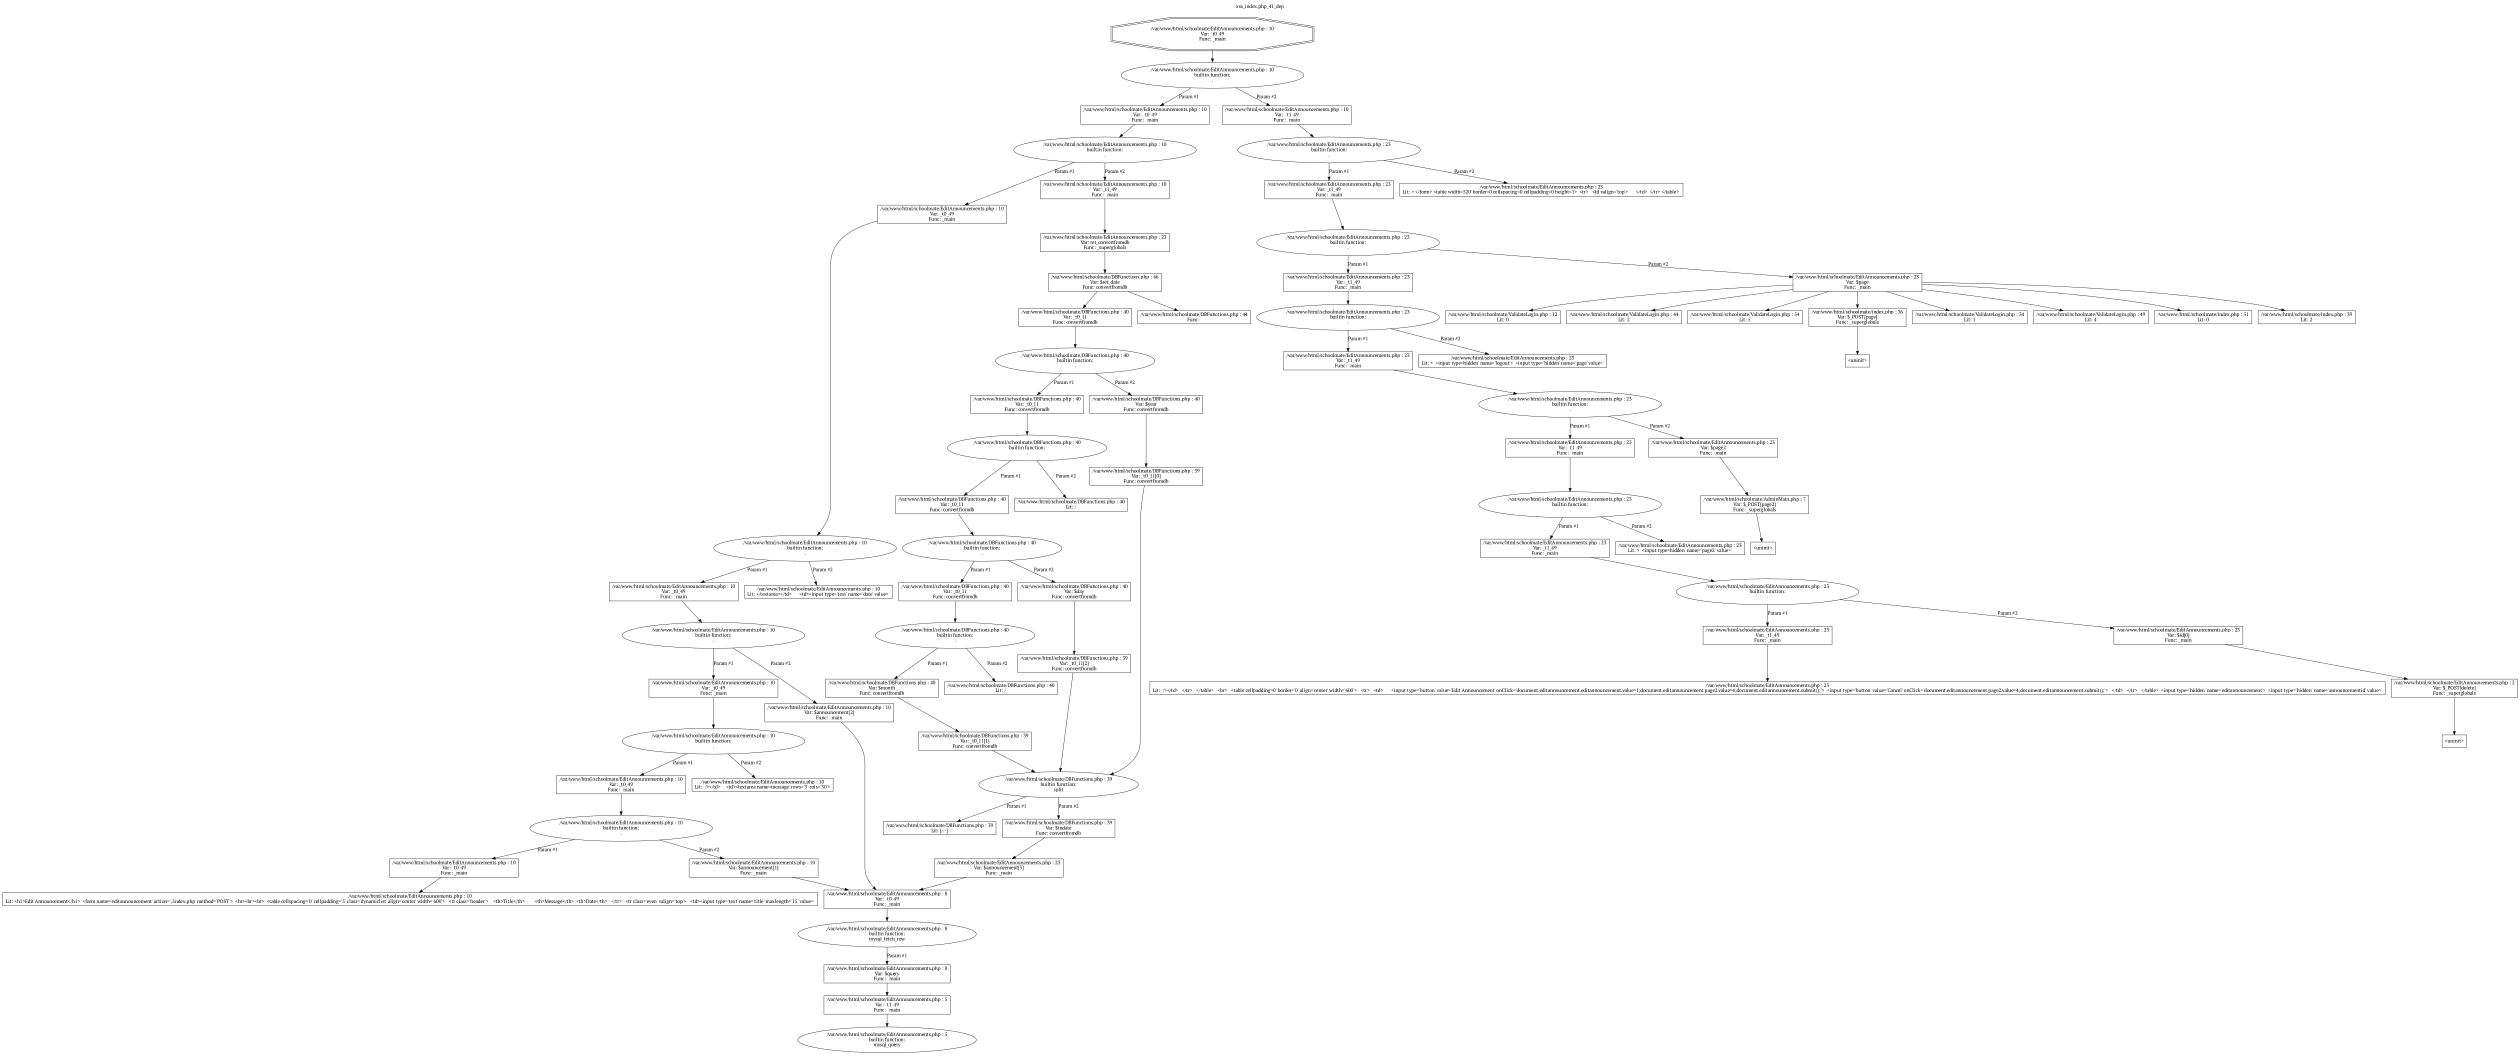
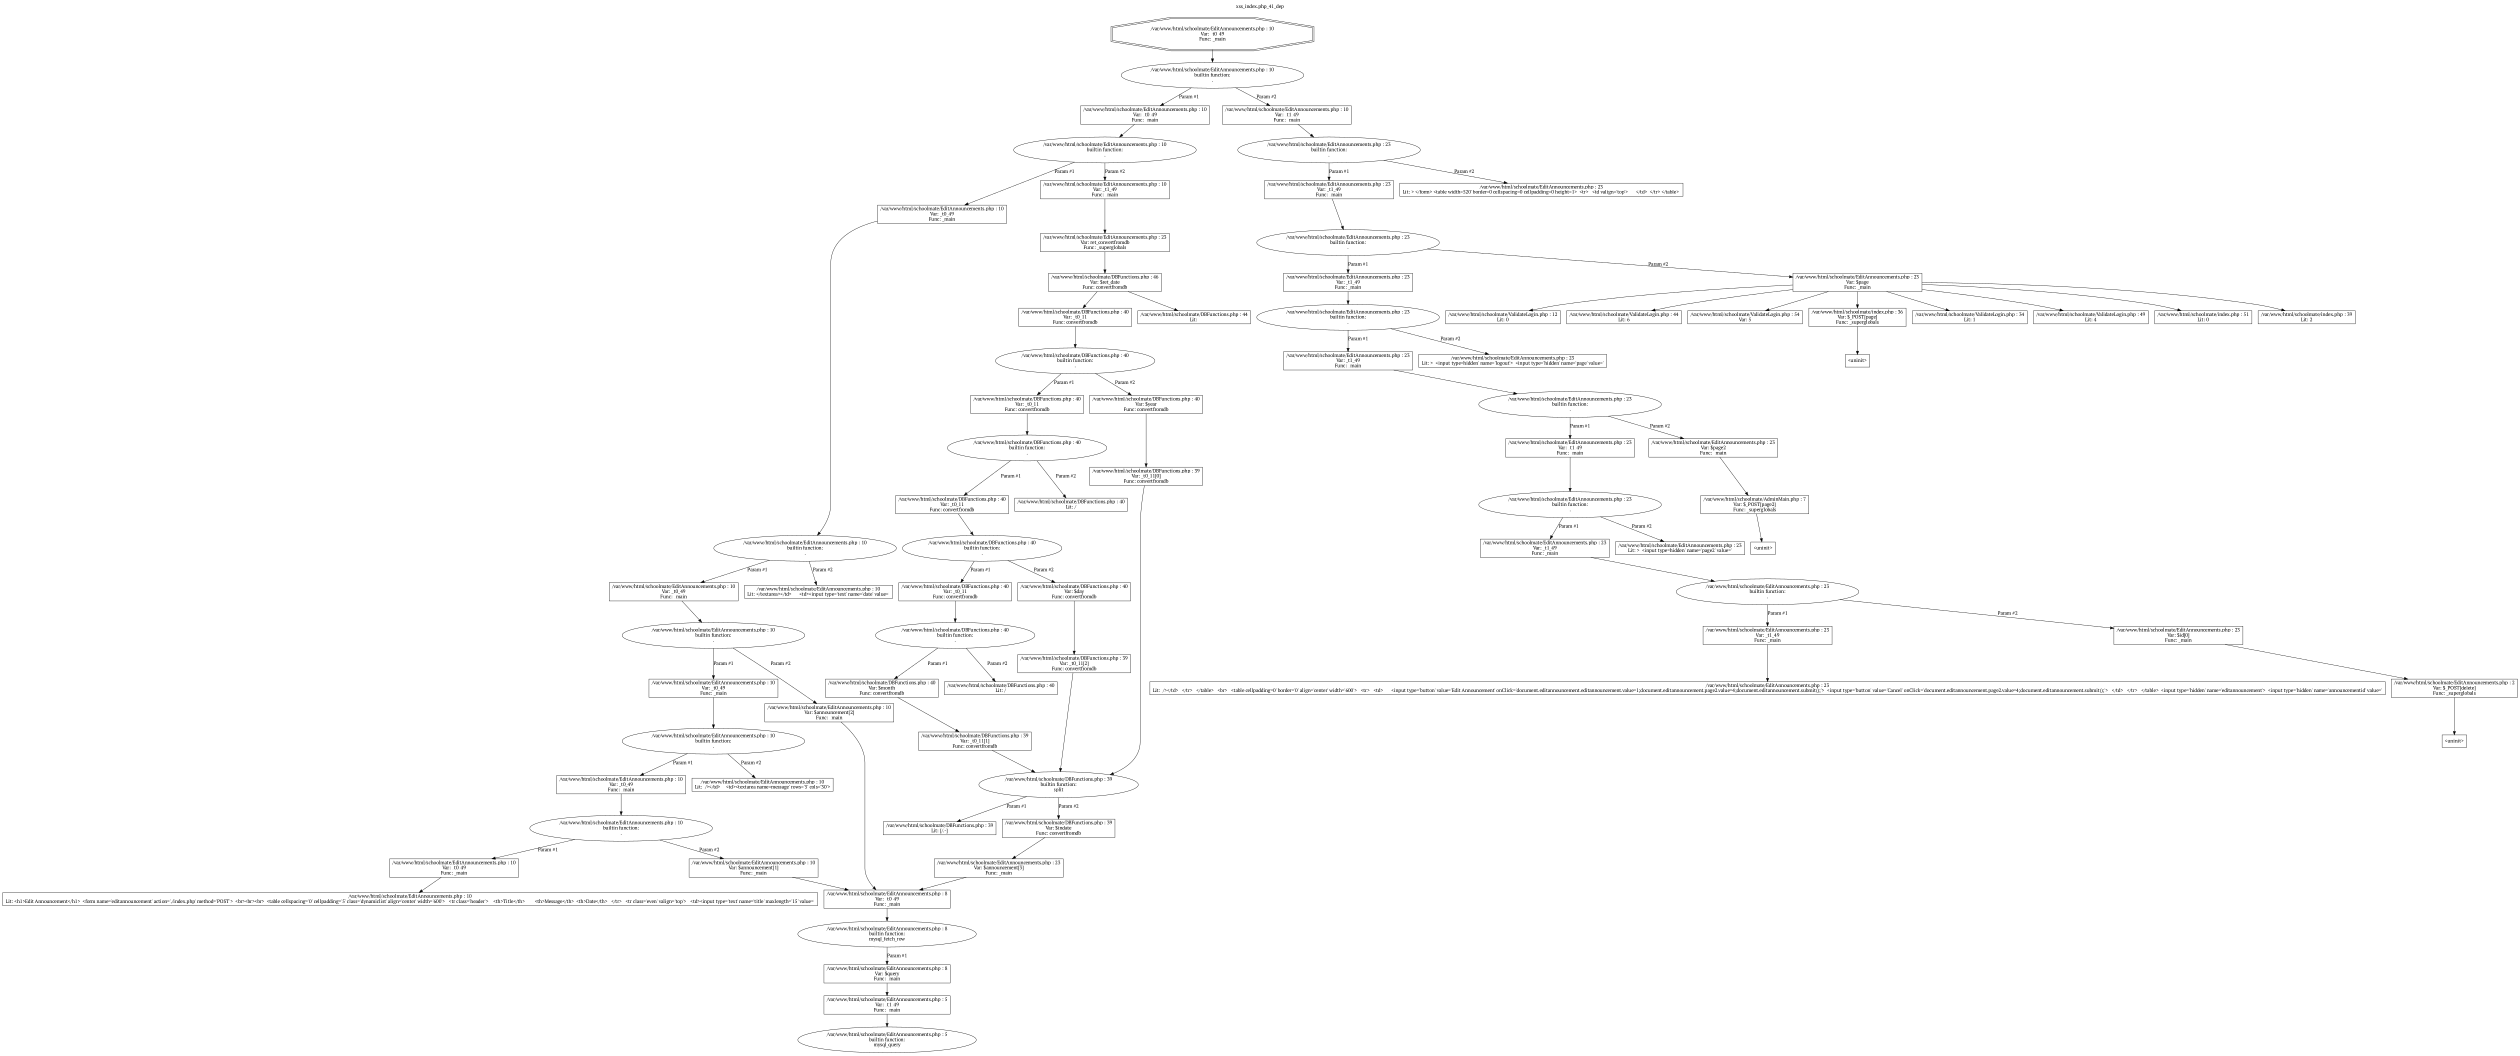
(1194, 317) -> (1194, 317)
(1624, 317) -> (1624, 317)
(1745, 317) -> (1745, 317)
